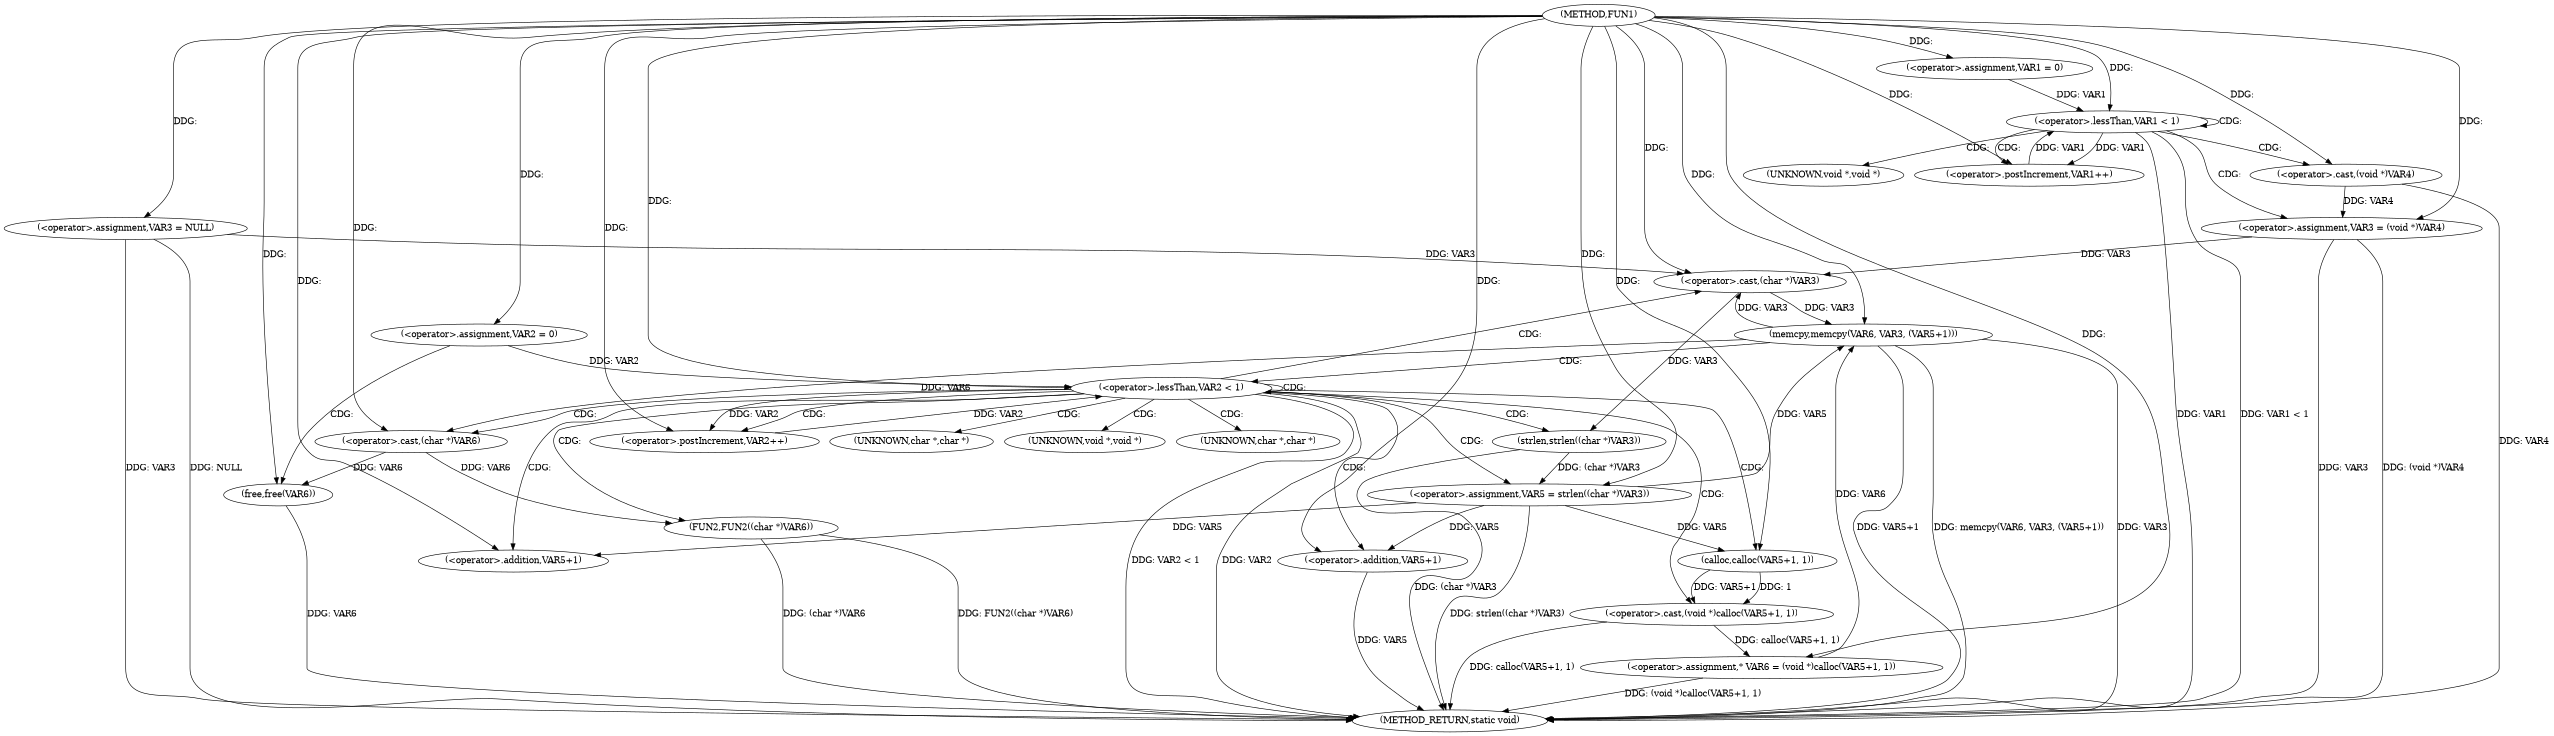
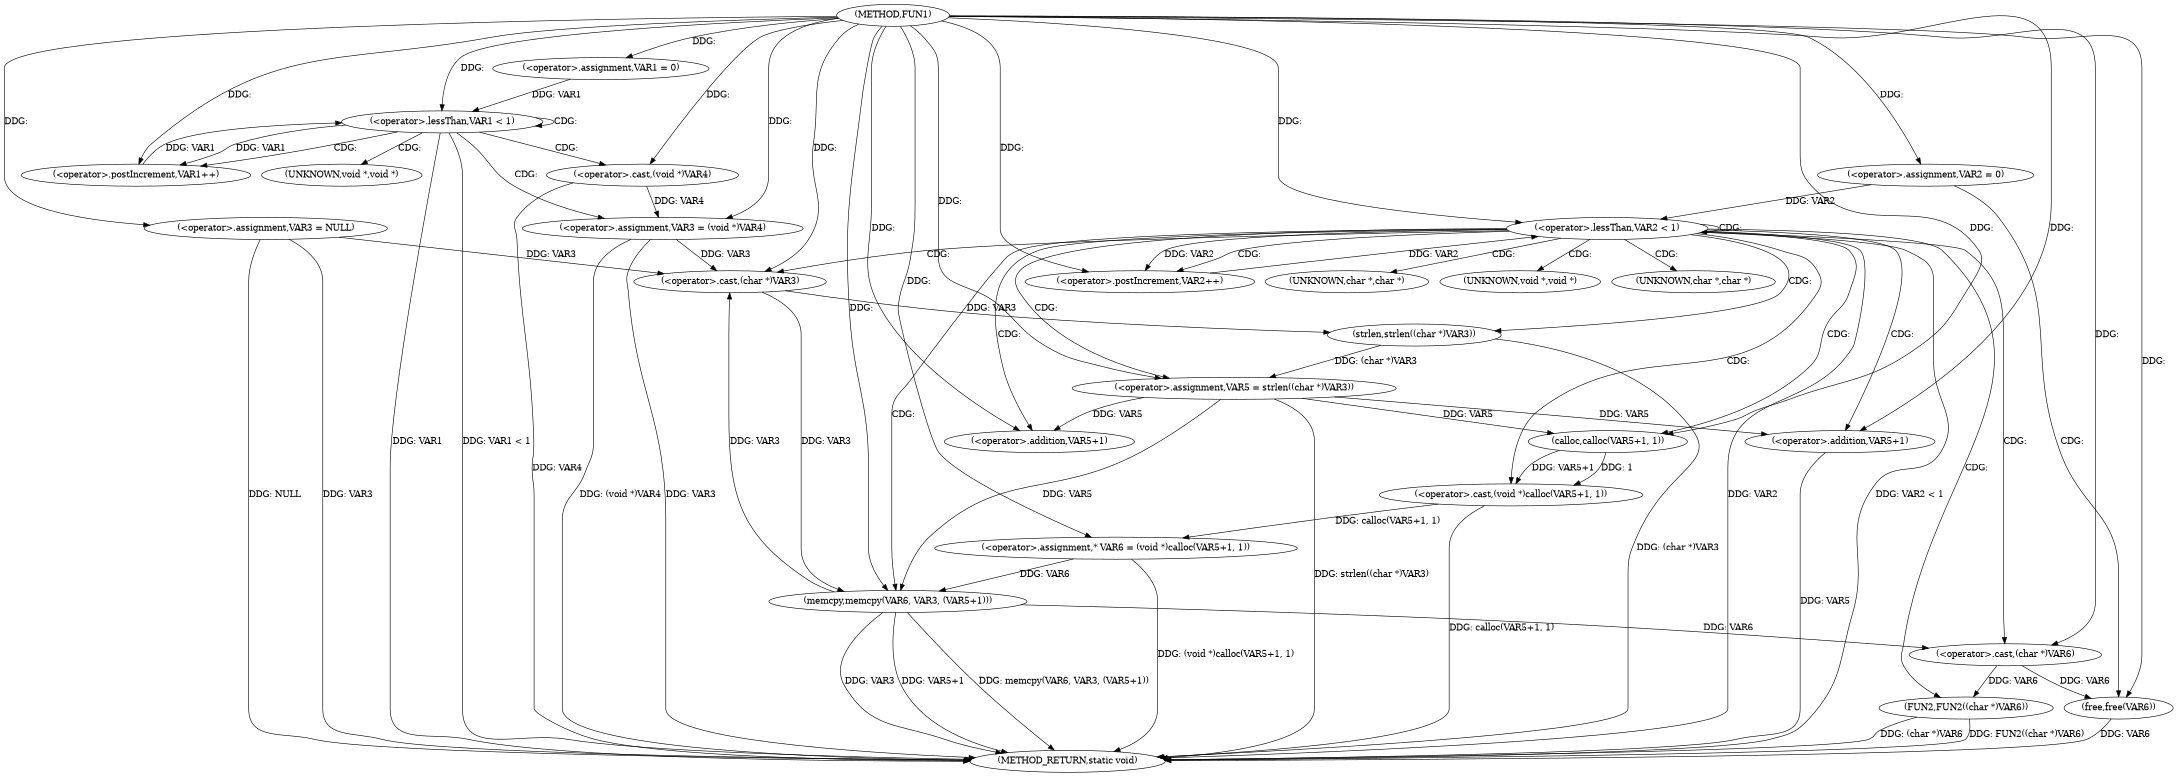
(1514, 362) -> (1029, 248)
